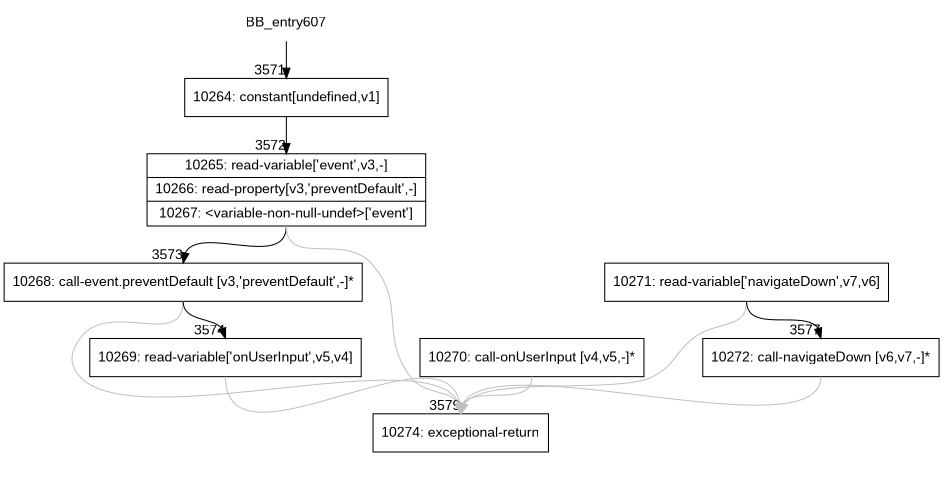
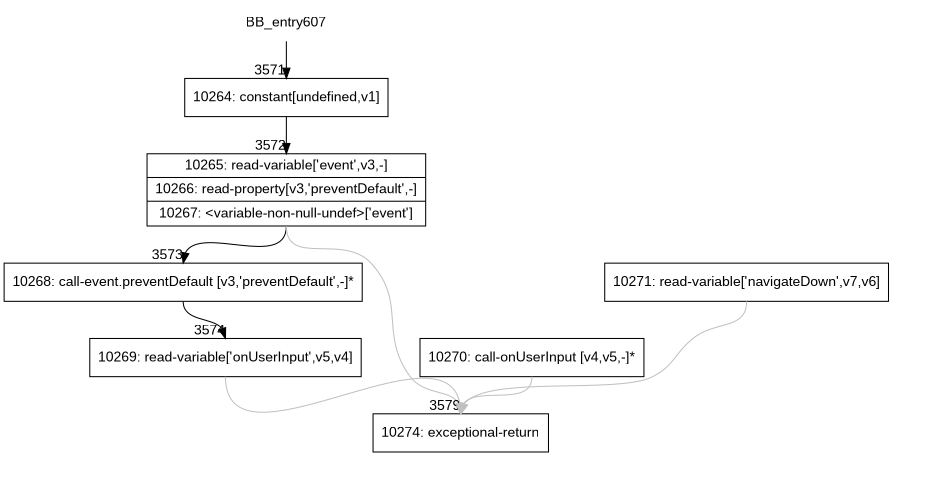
(821, 358) -> none
(189, 396) -> none
